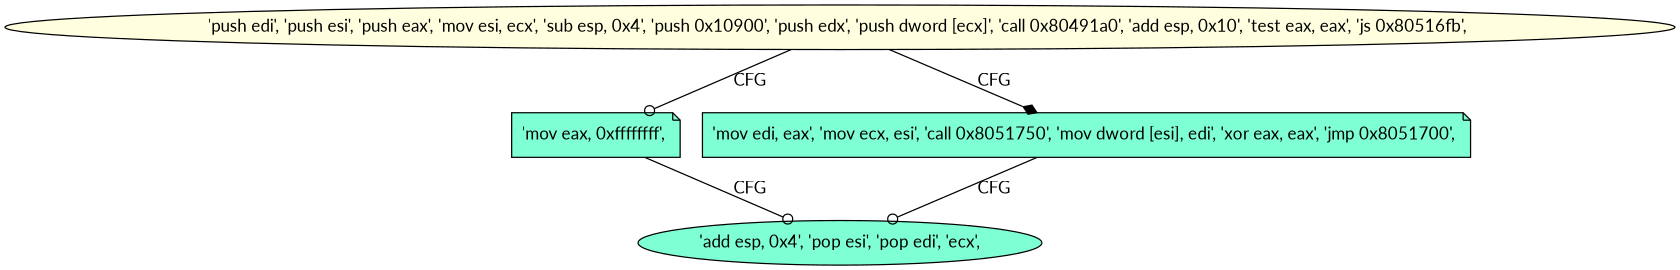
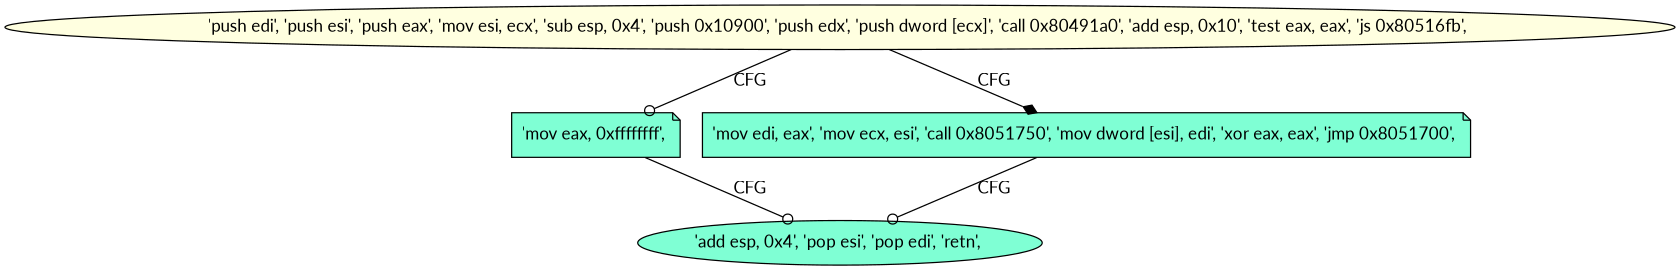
(840, 243) -> (840, 243)
